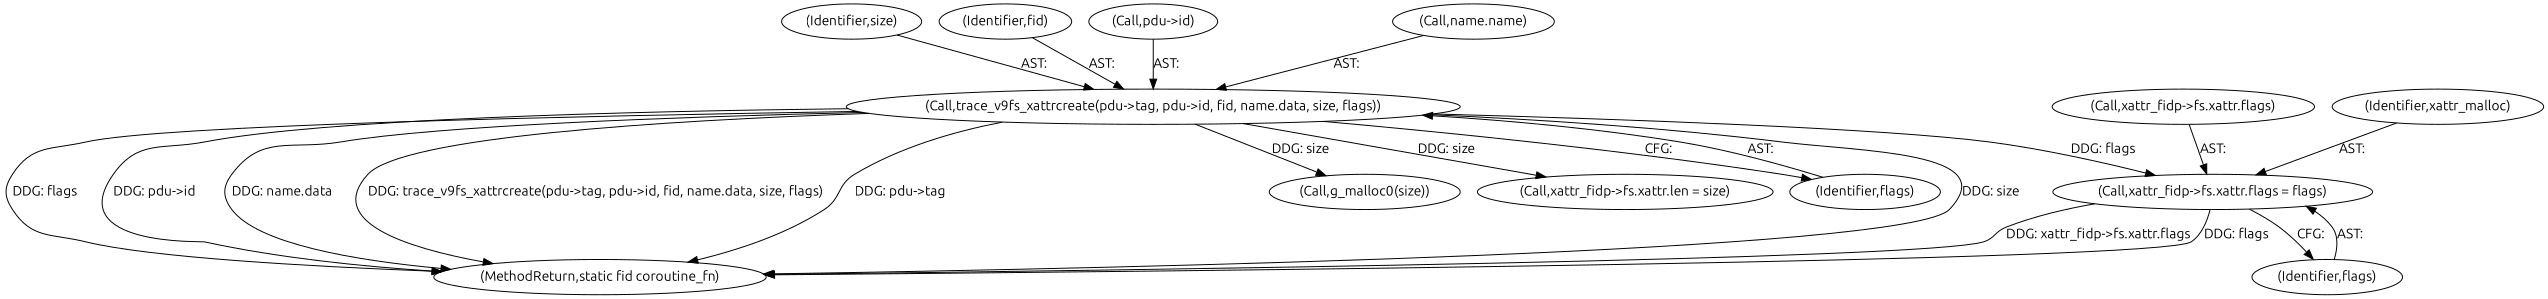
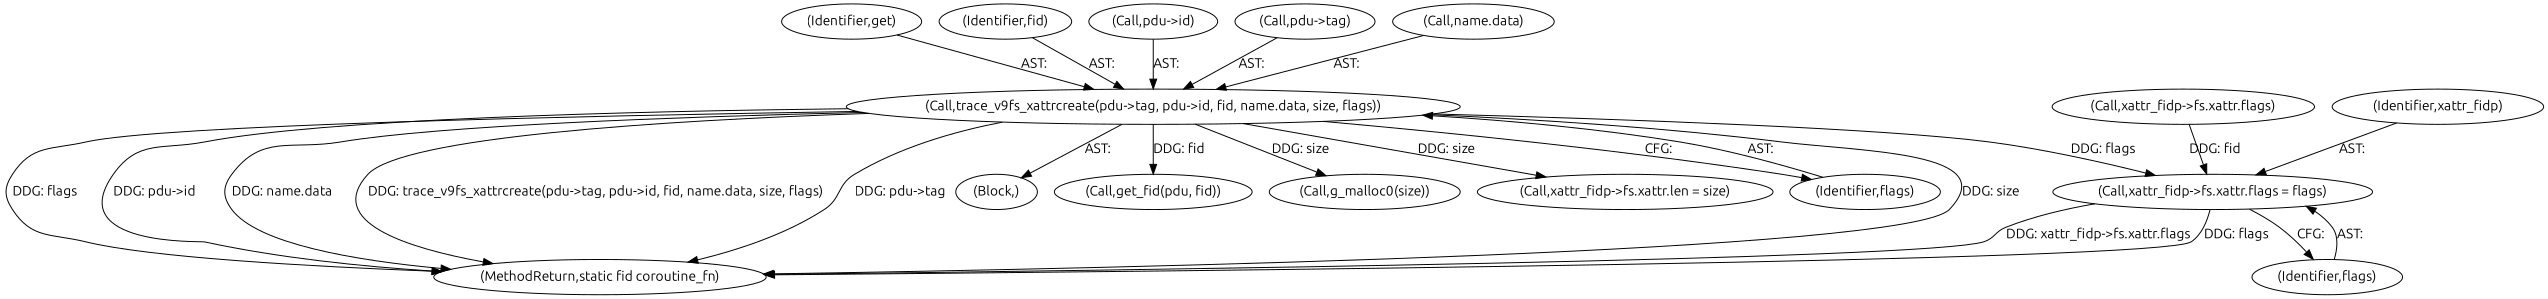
(852, 22) -> (852, 22)
none -> (1305, 22)
(1473, 22) -> (1473, 22)
(2438, 107) -> (2438, 107)
(2215, 149) -> (2215, 149)
none -> (997, 192)
none -> (1153, 192)
